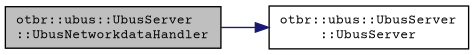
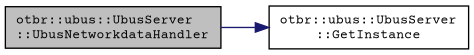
(369, 27) -> (369, 27)
